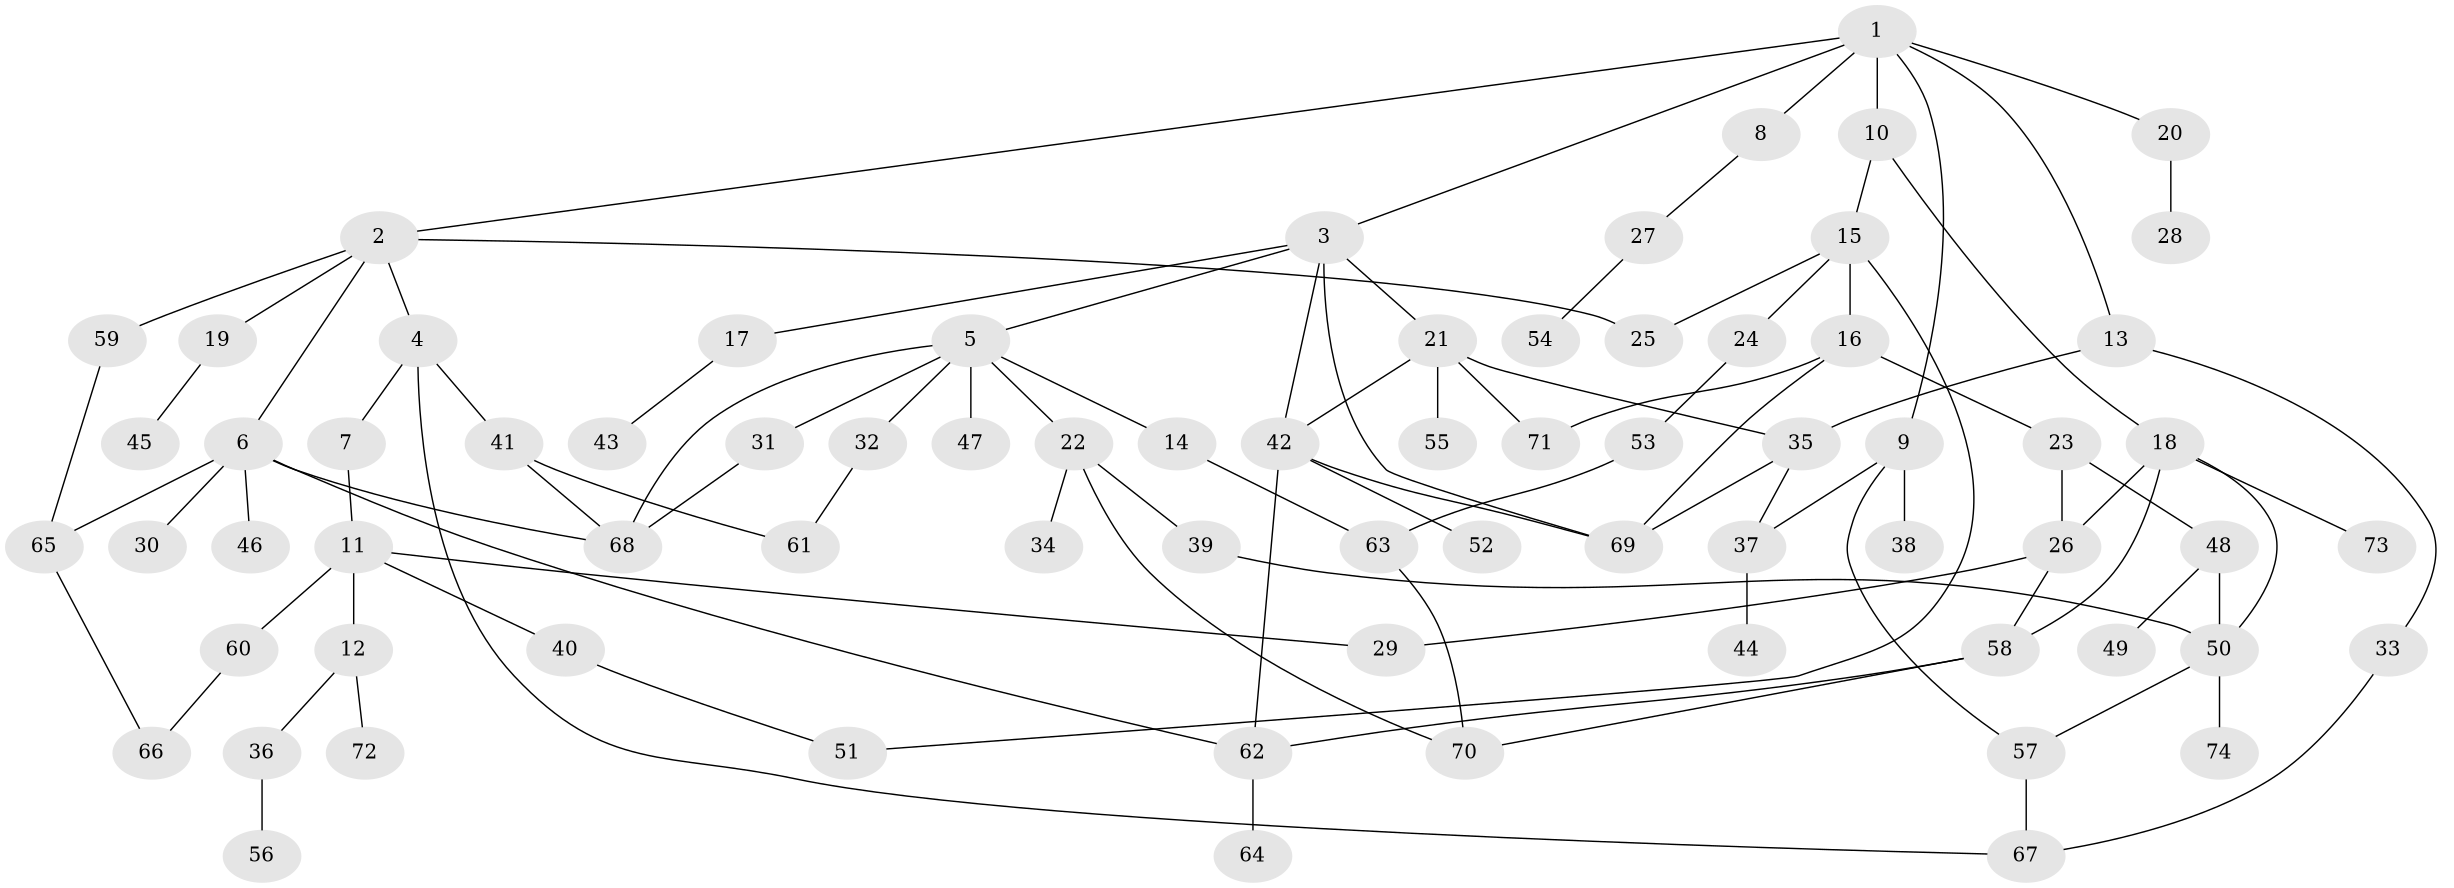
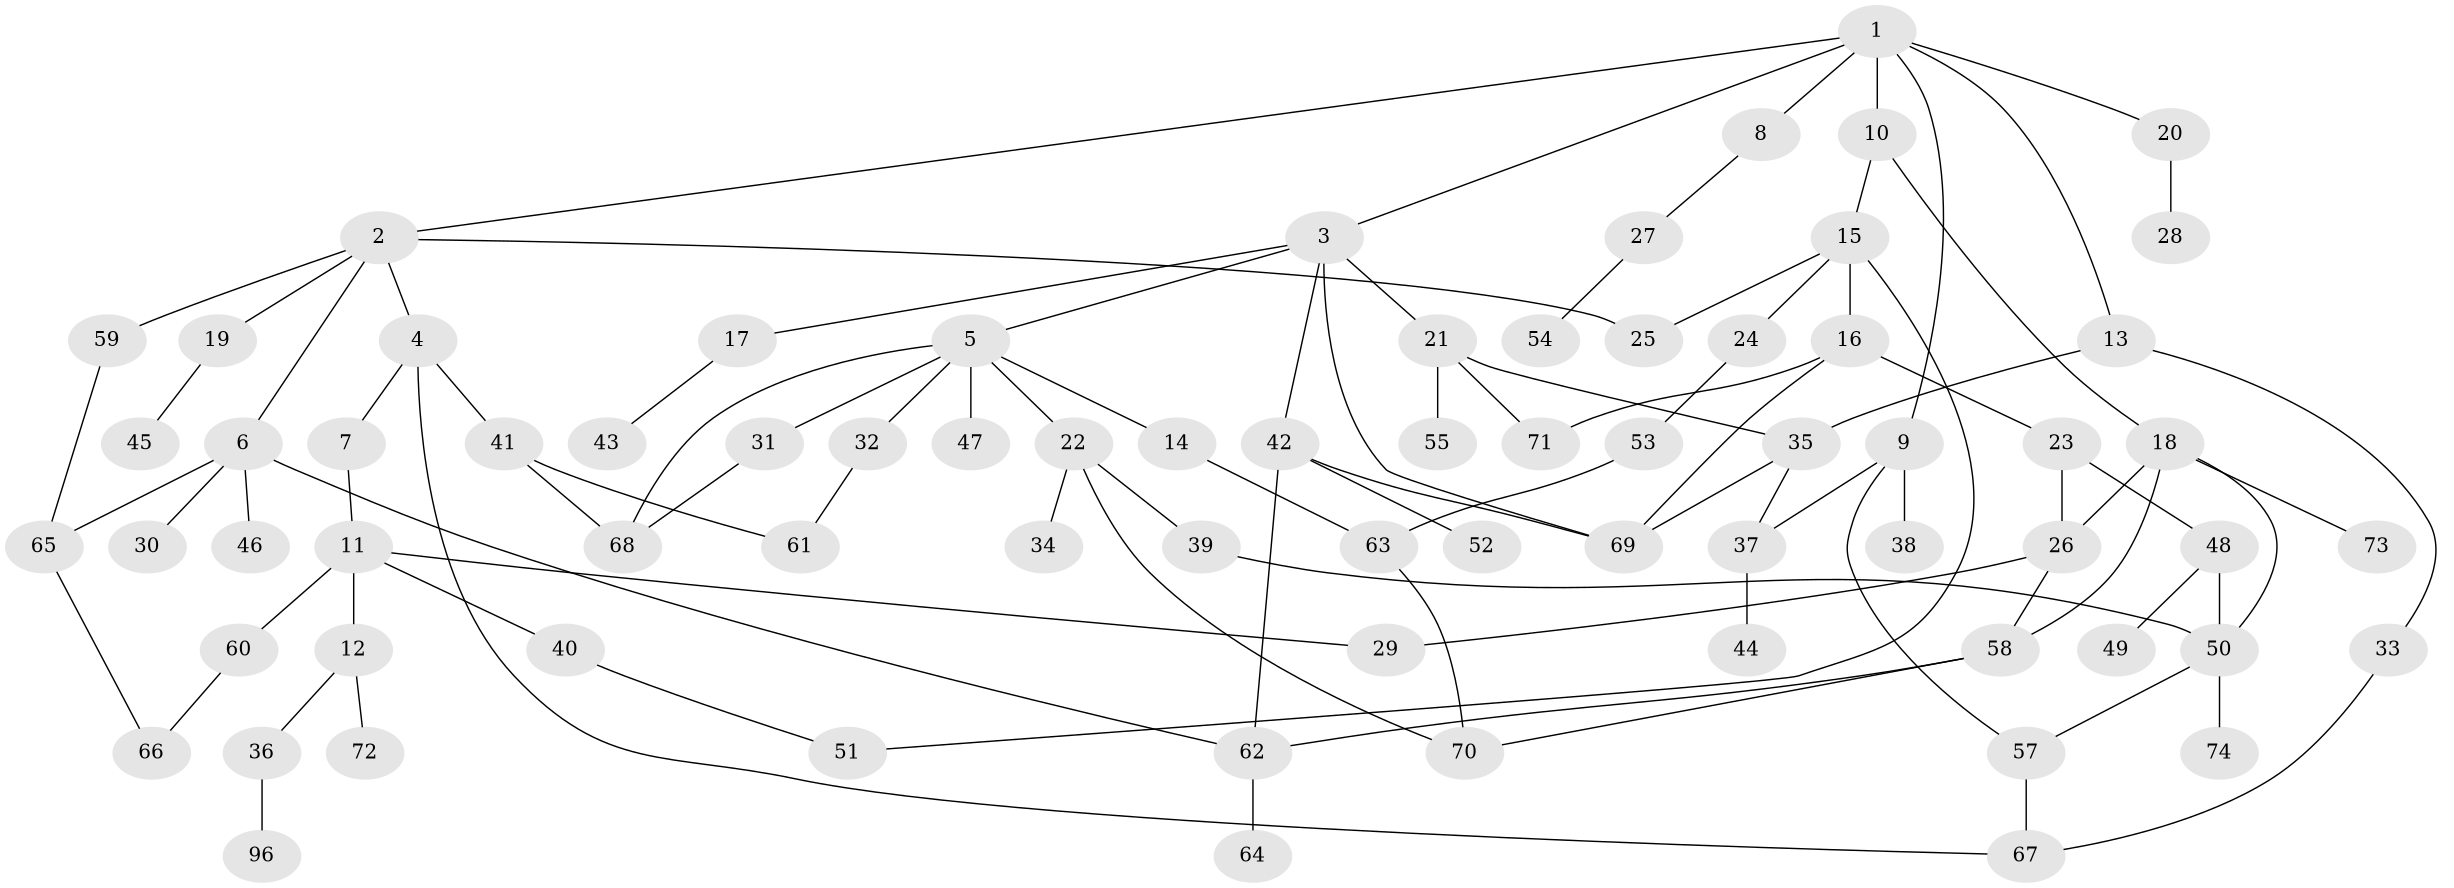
(1359, 392) -> none
(420, 506) -> none
(262, 856) -> (262, 856)
